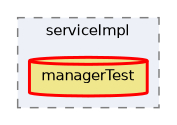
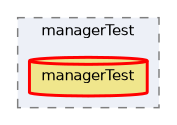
(88, 32) -> (88, 32)
